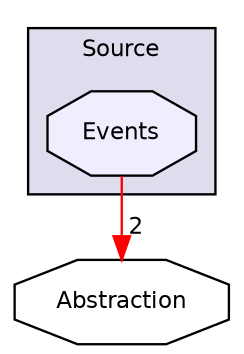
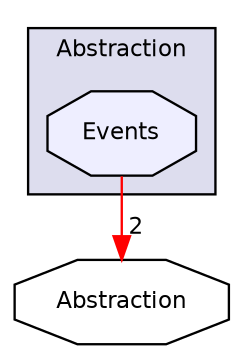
(122, 50) -> (122, 50)
